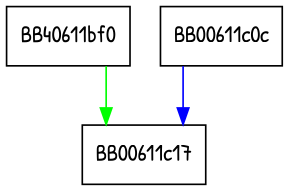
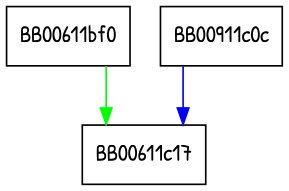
(68, 36) -> (68, 36)
(221, 36) -> (221, 36)
